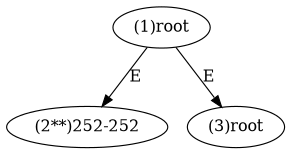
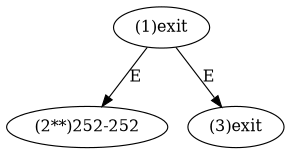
(162, 27) -> (162, 27)
(236, 127) -> (236, 127)
